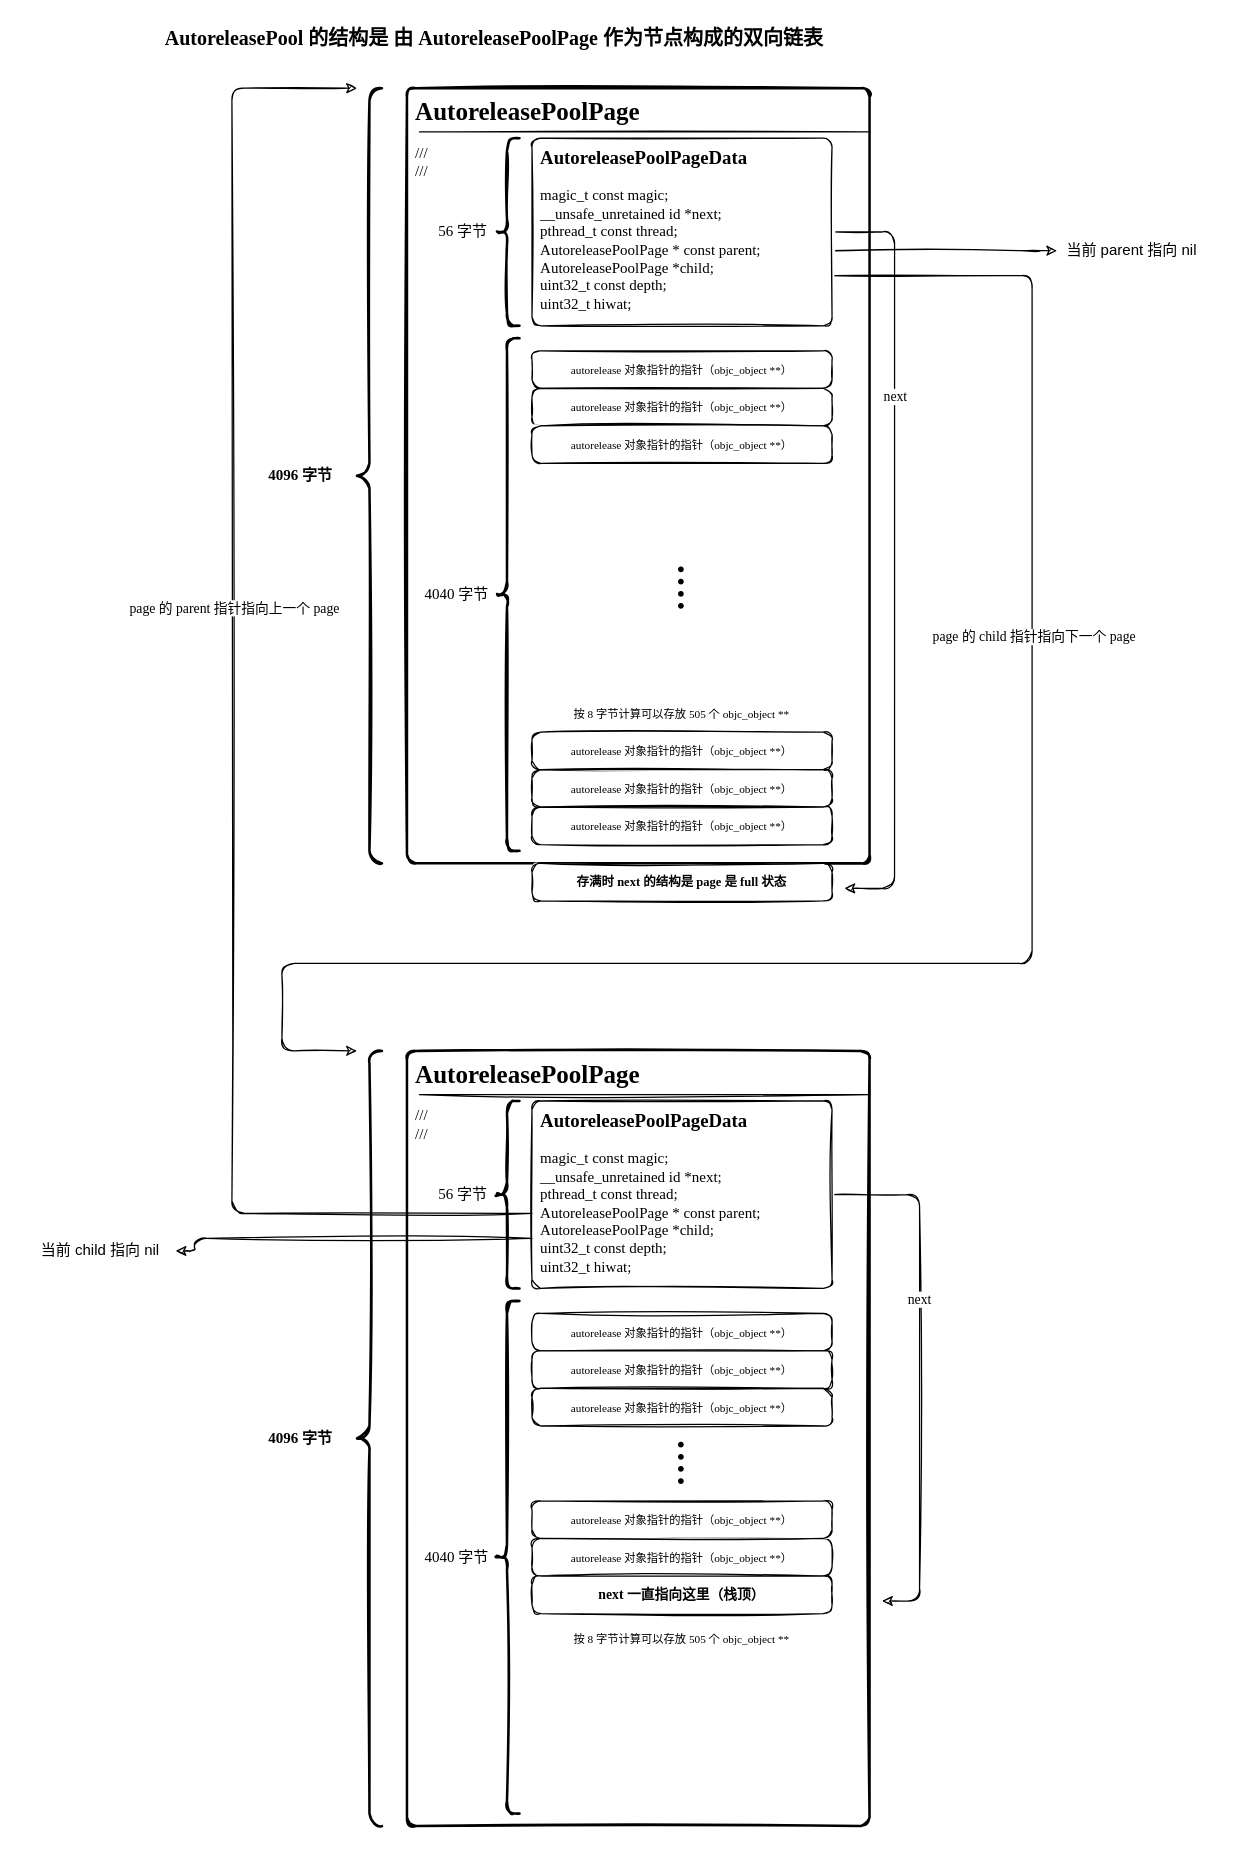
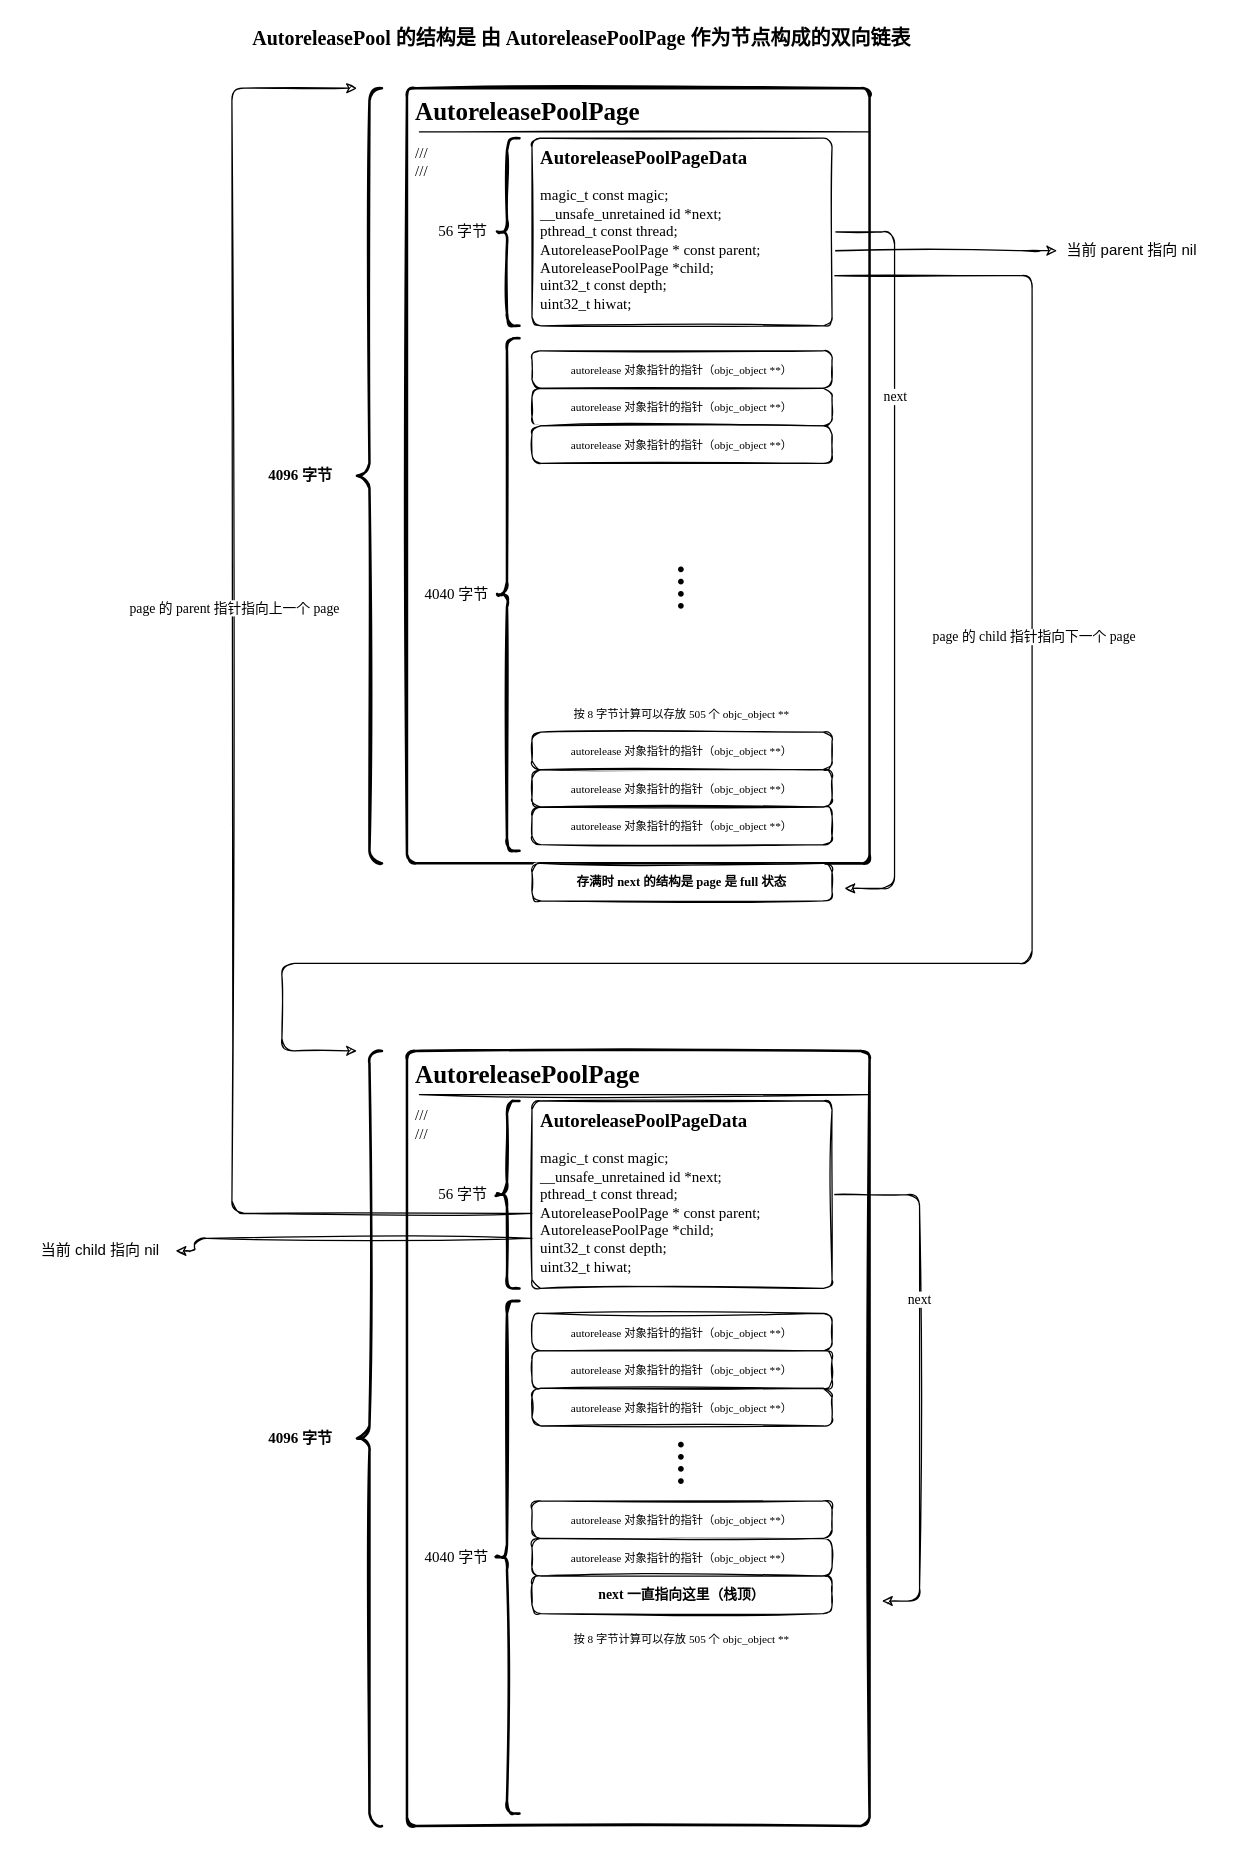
(494, 38) -> (582, 38)
